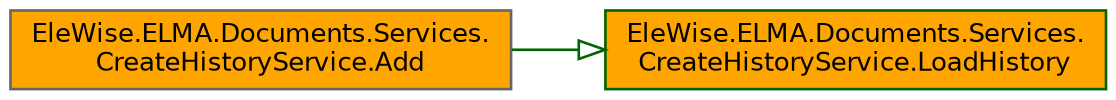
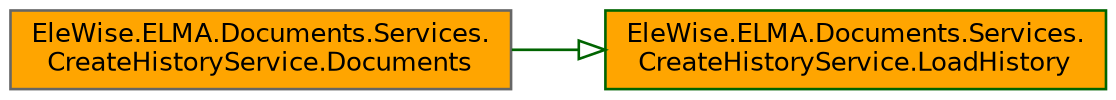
(261, 50) -> (261, 50)
